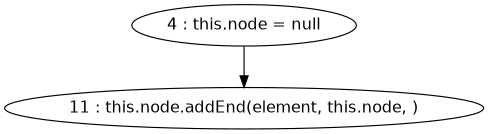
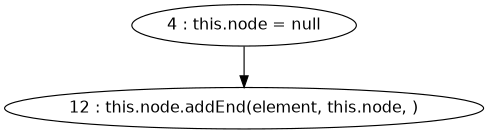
(244, 108) -> (244, 108)
